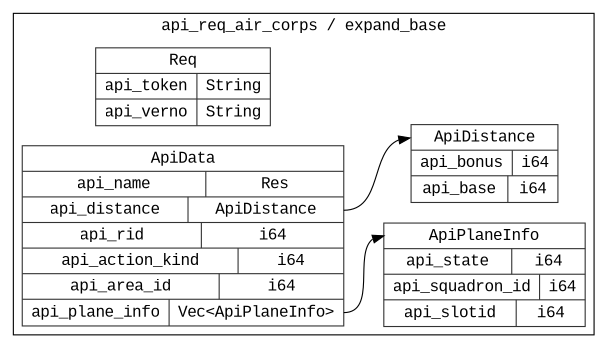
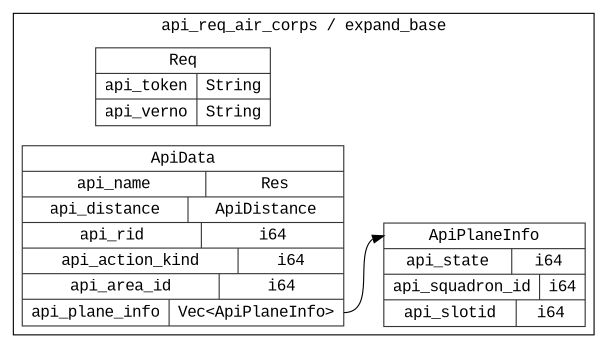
(484, 164) -> none
